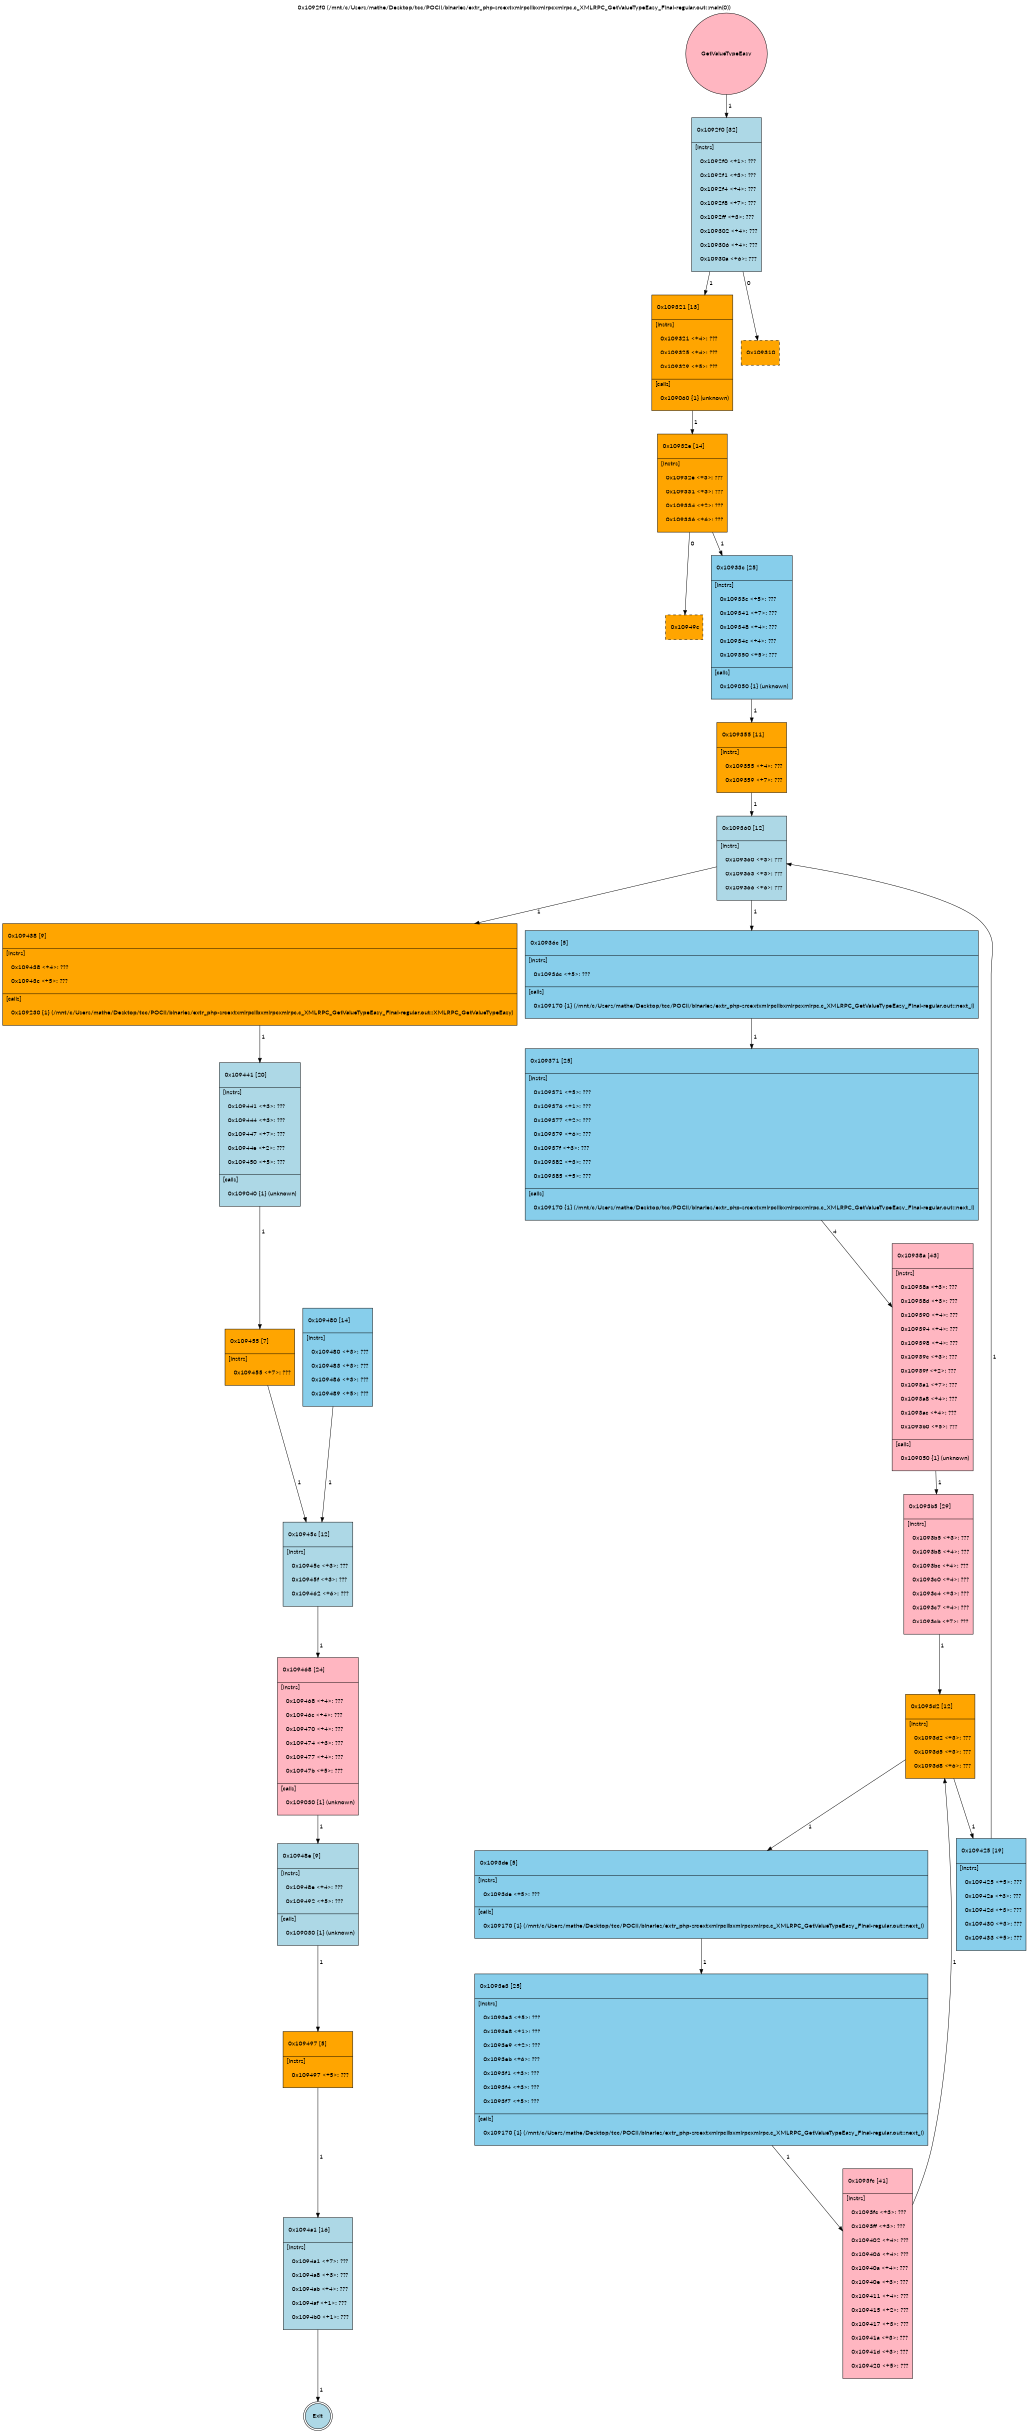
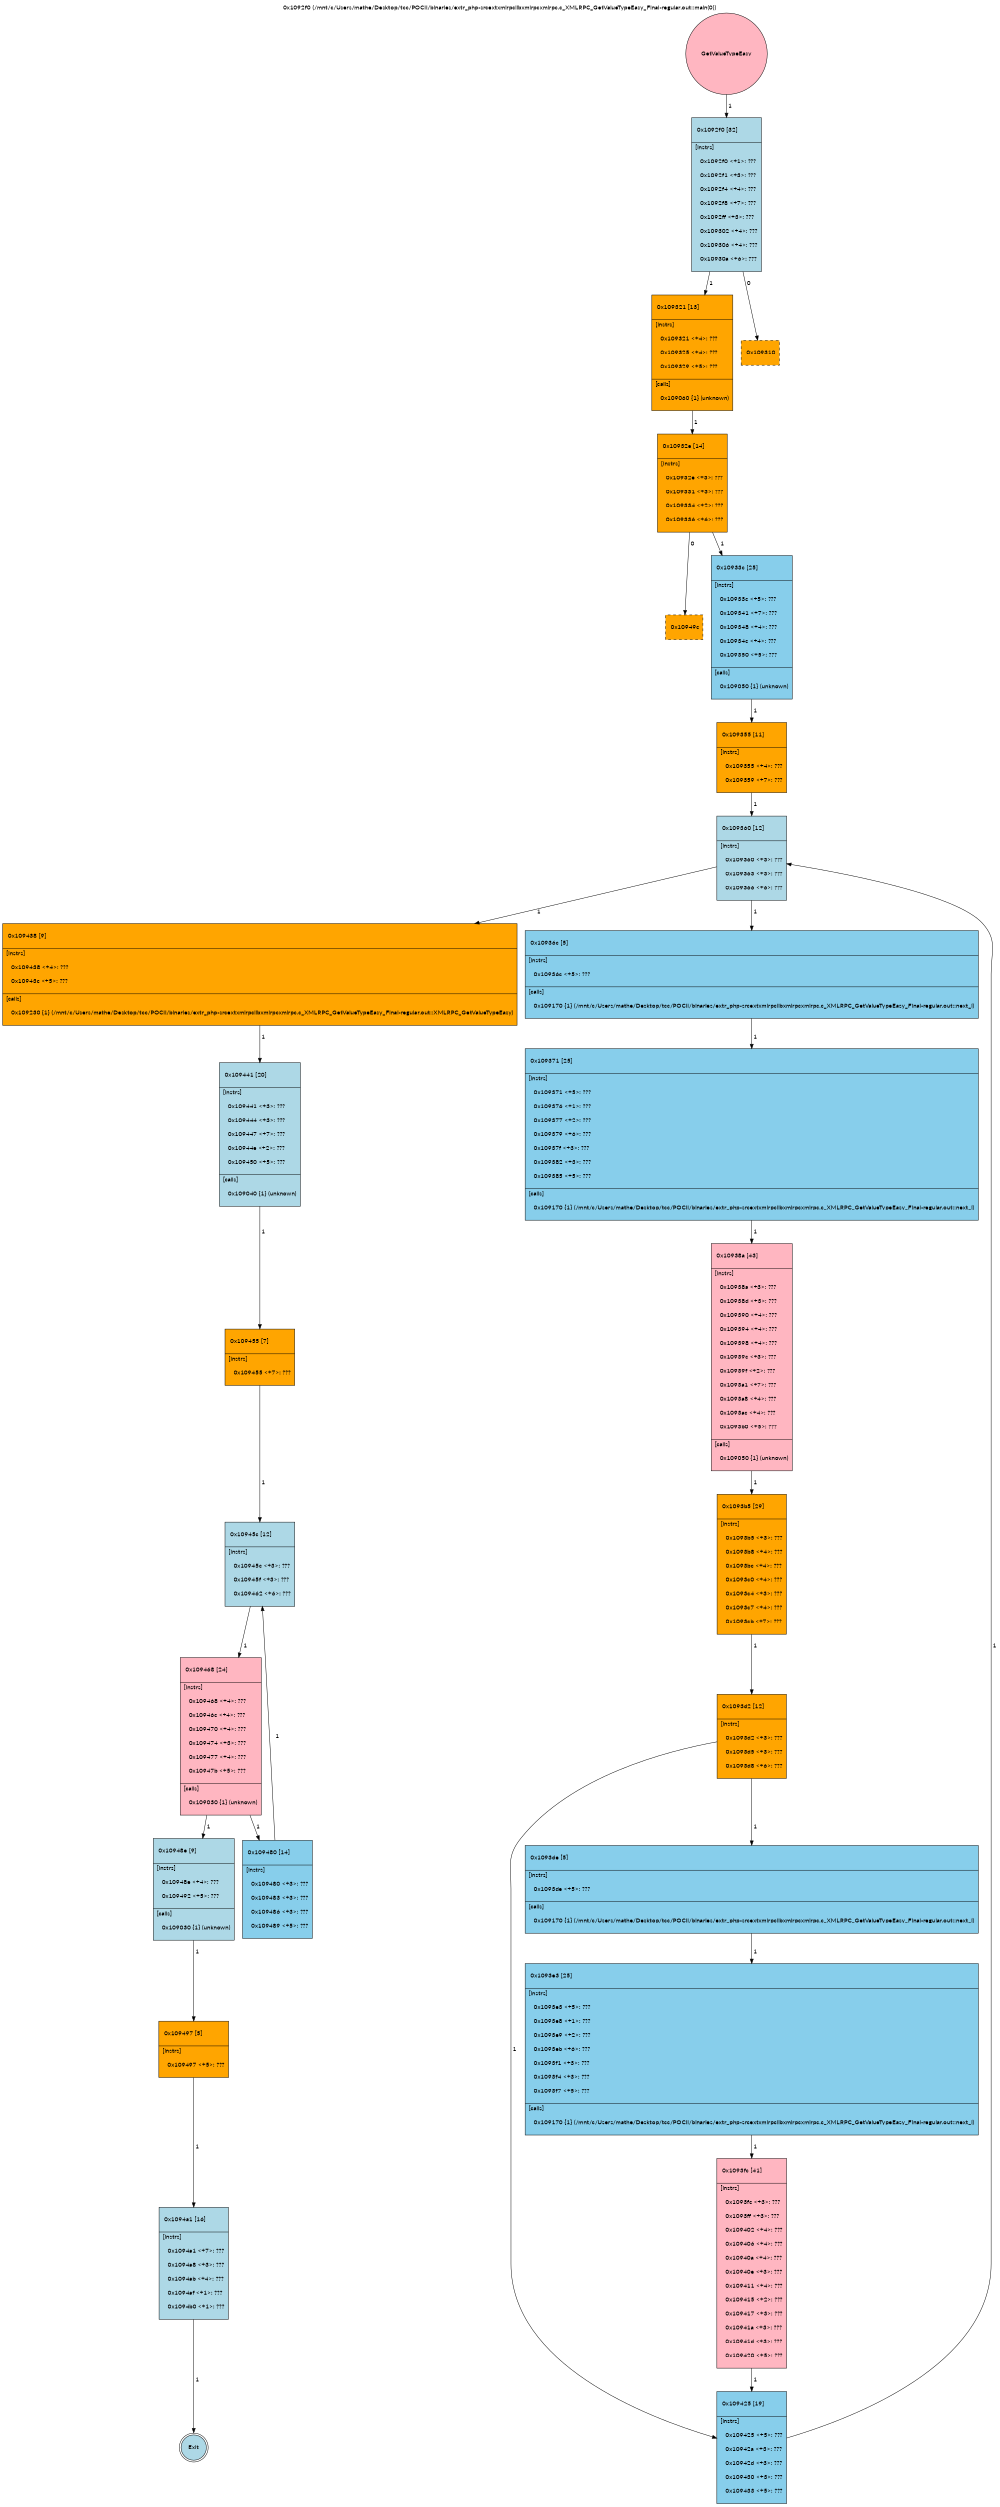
(834, 1232) -> (755, 1232)
(938, 1564) -> (752, 1564)
none -> (254, 1826)
(950, 1996) -> (752, 2377)
